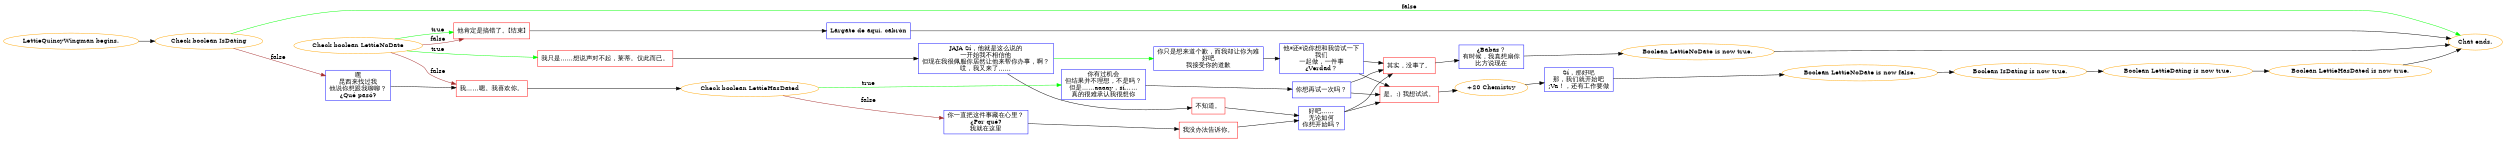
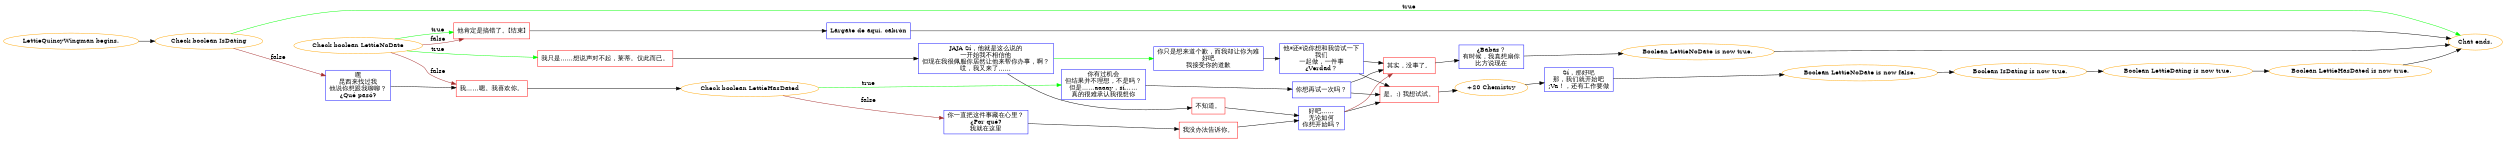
(1409, 7) -> (1409, 7)
(1368, 98) -> (1368, 98)
